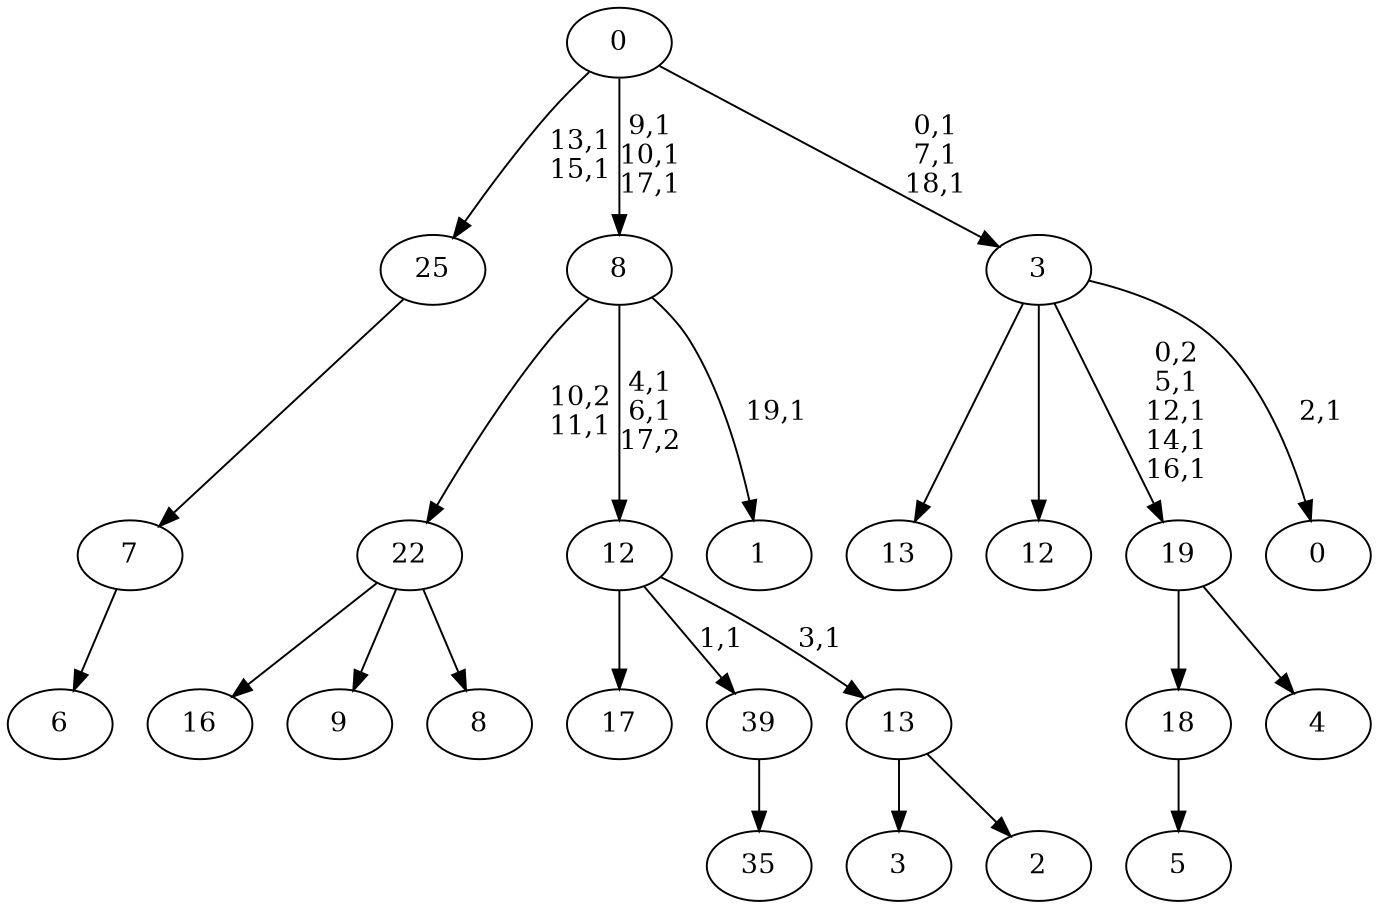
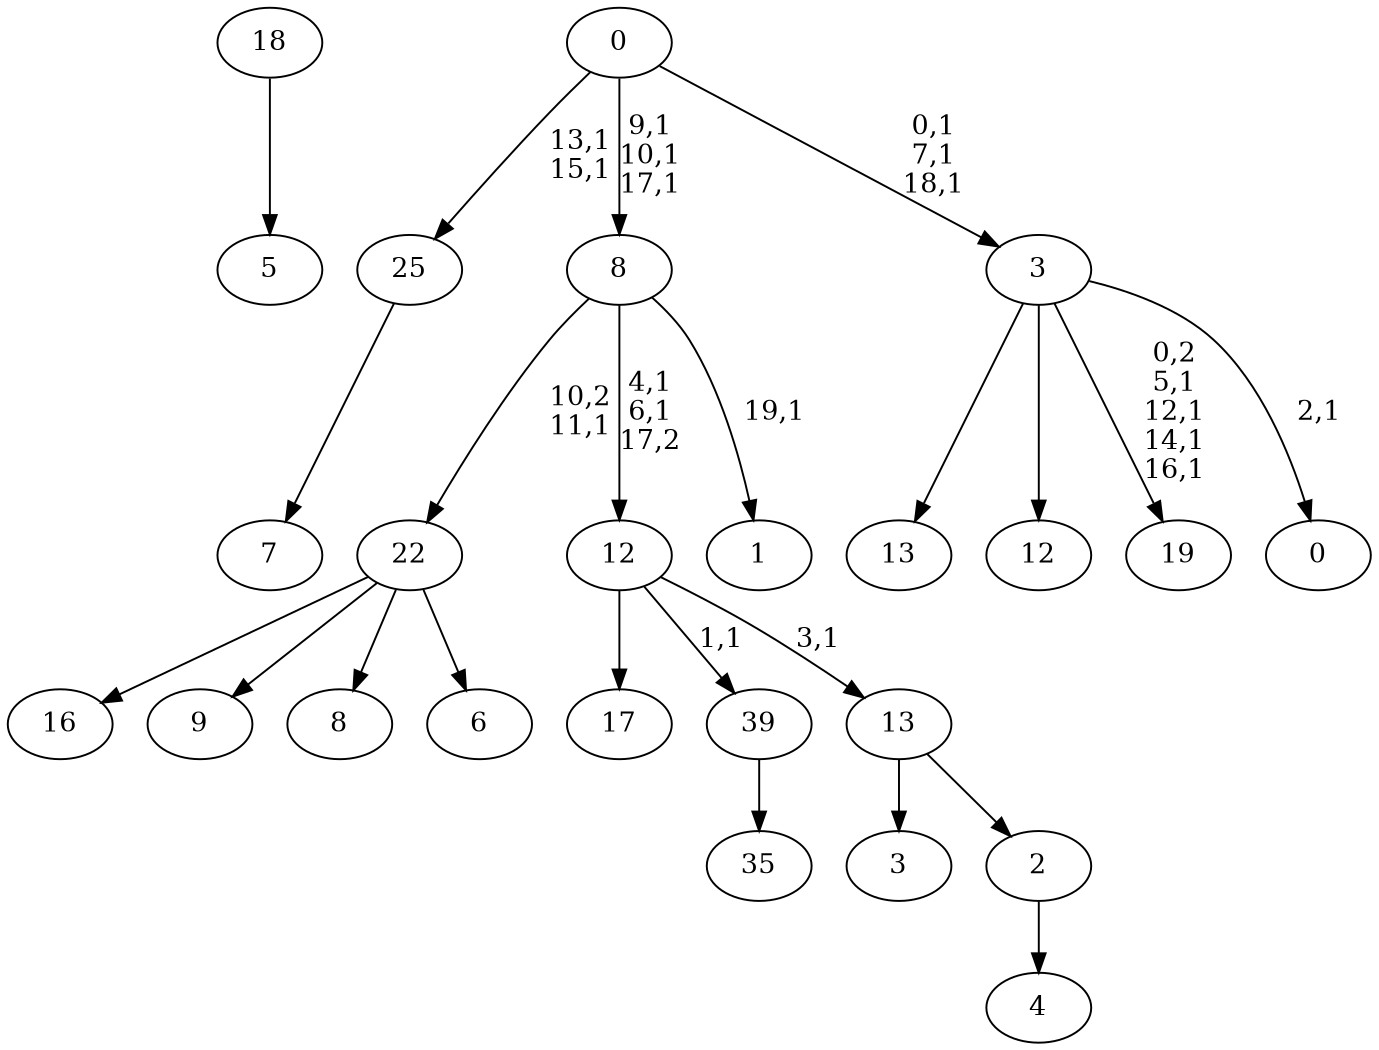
(1179, 630) -> none
(99, 631) -> (441, 631)
(1242, 632) -> (1039, 927)
